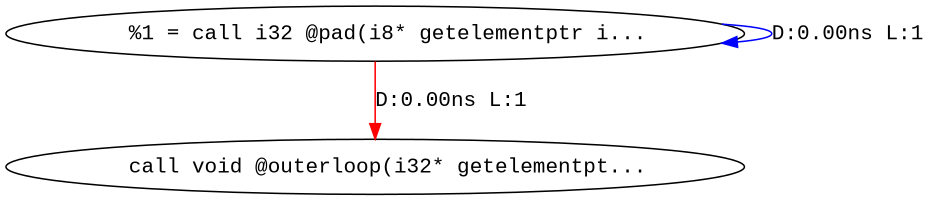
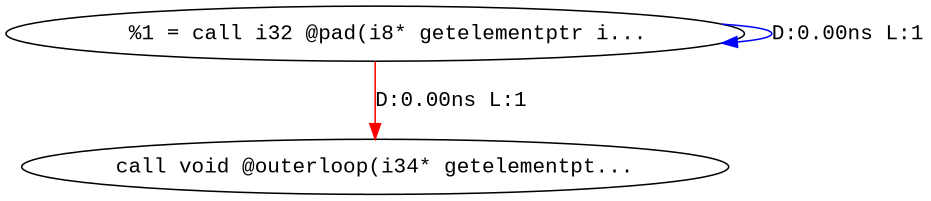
(375, 167) -> (375, 167)
